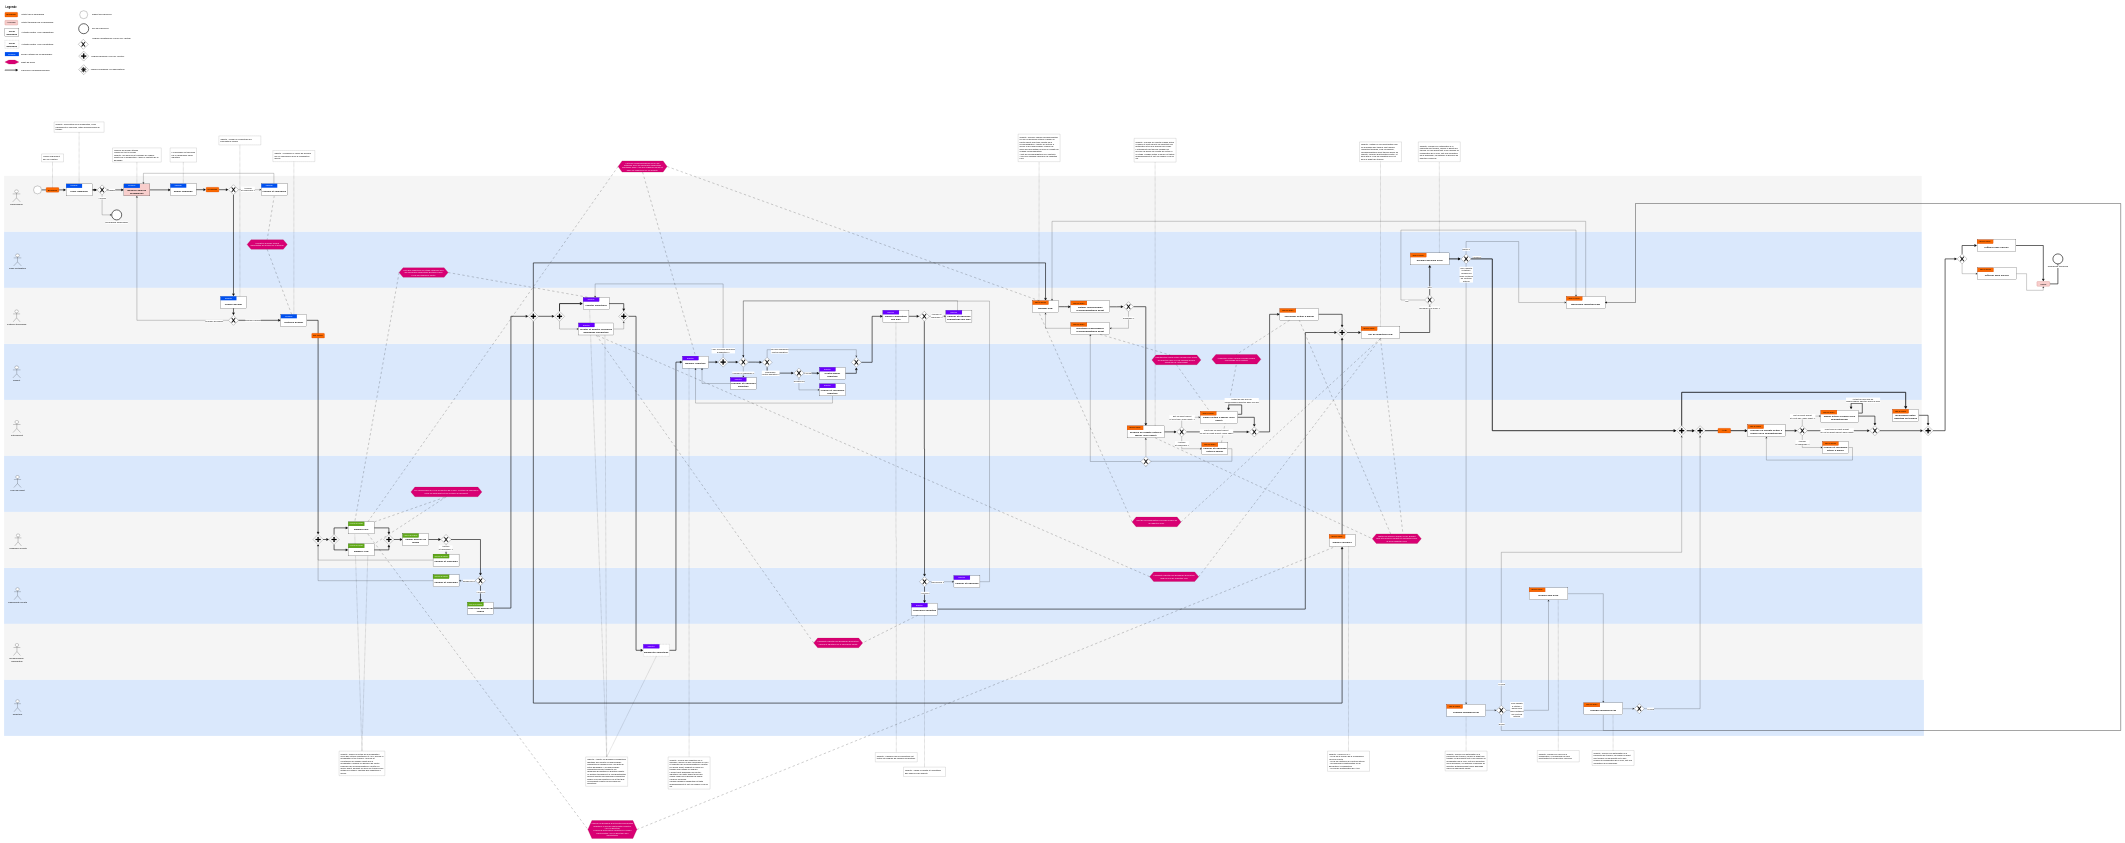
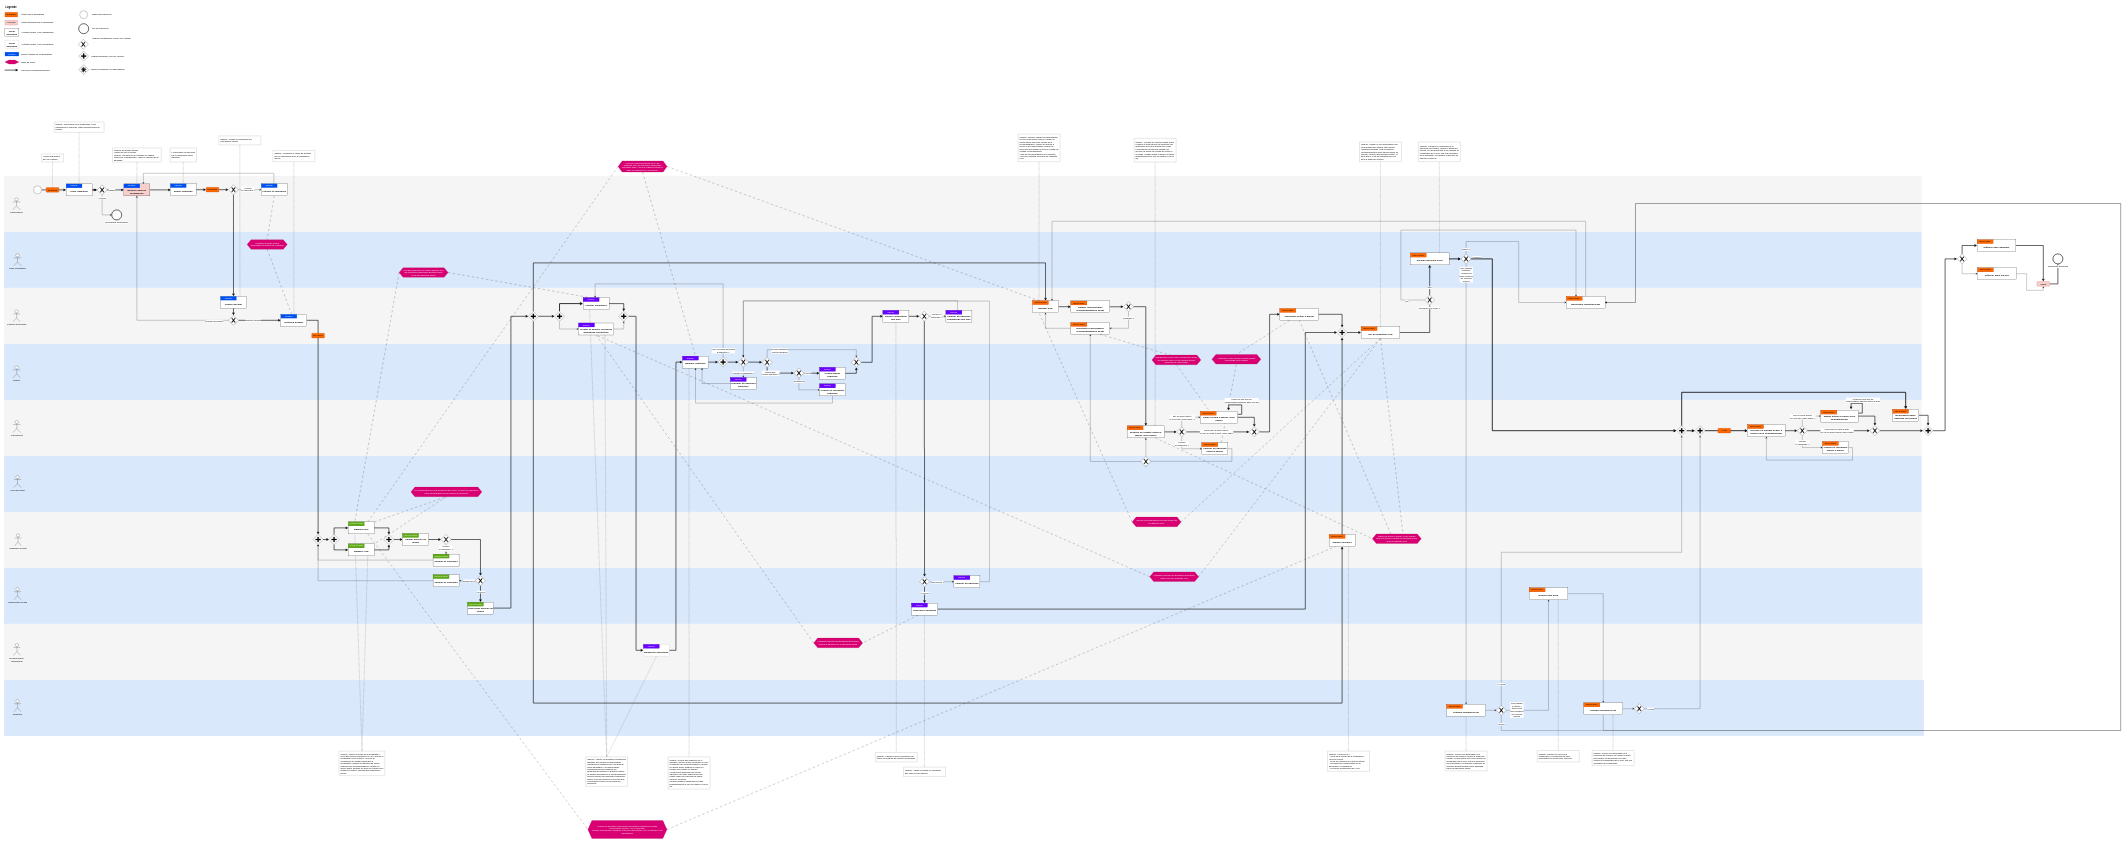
(17, 196) -> (17, 204)
(1997, 245) -> (1997, 245)
(612, 829) -> (627, 829)
